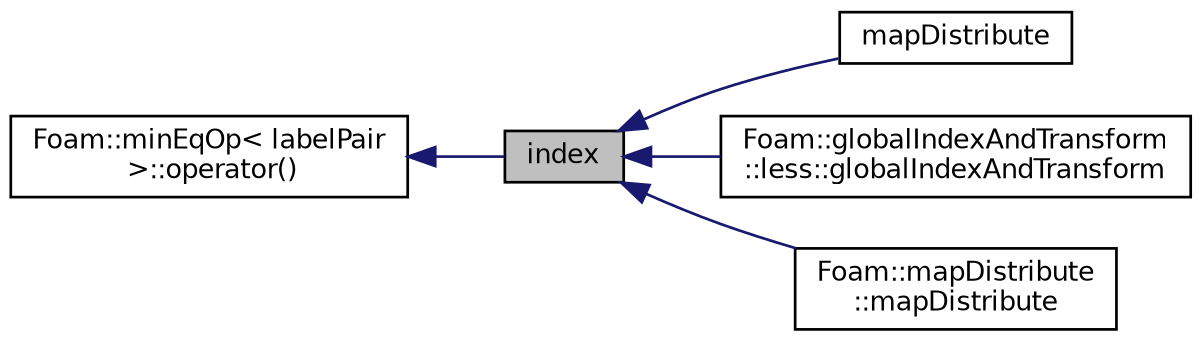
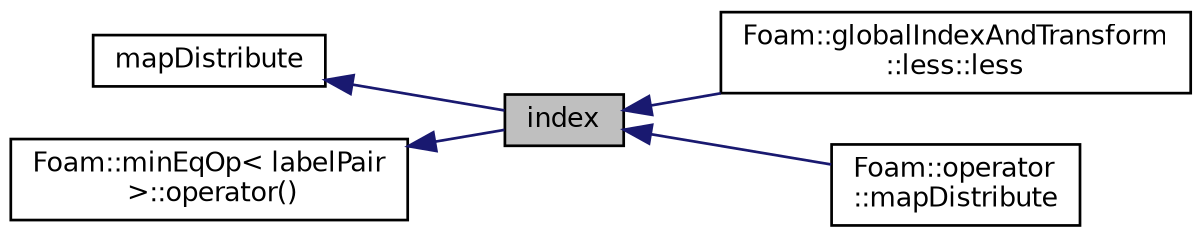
(739, 83) -> (429, 98)
(956, 157) -> (956, 53)
(956, 289) -> (956, 185)
